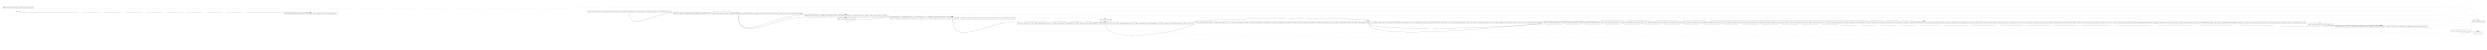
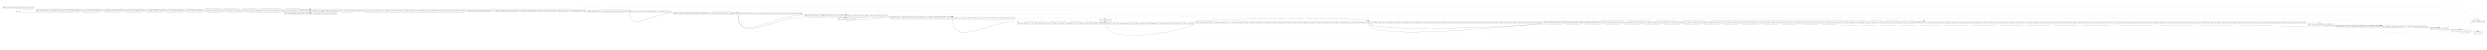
none -> (311, 11)
none -> (2439, 29)
